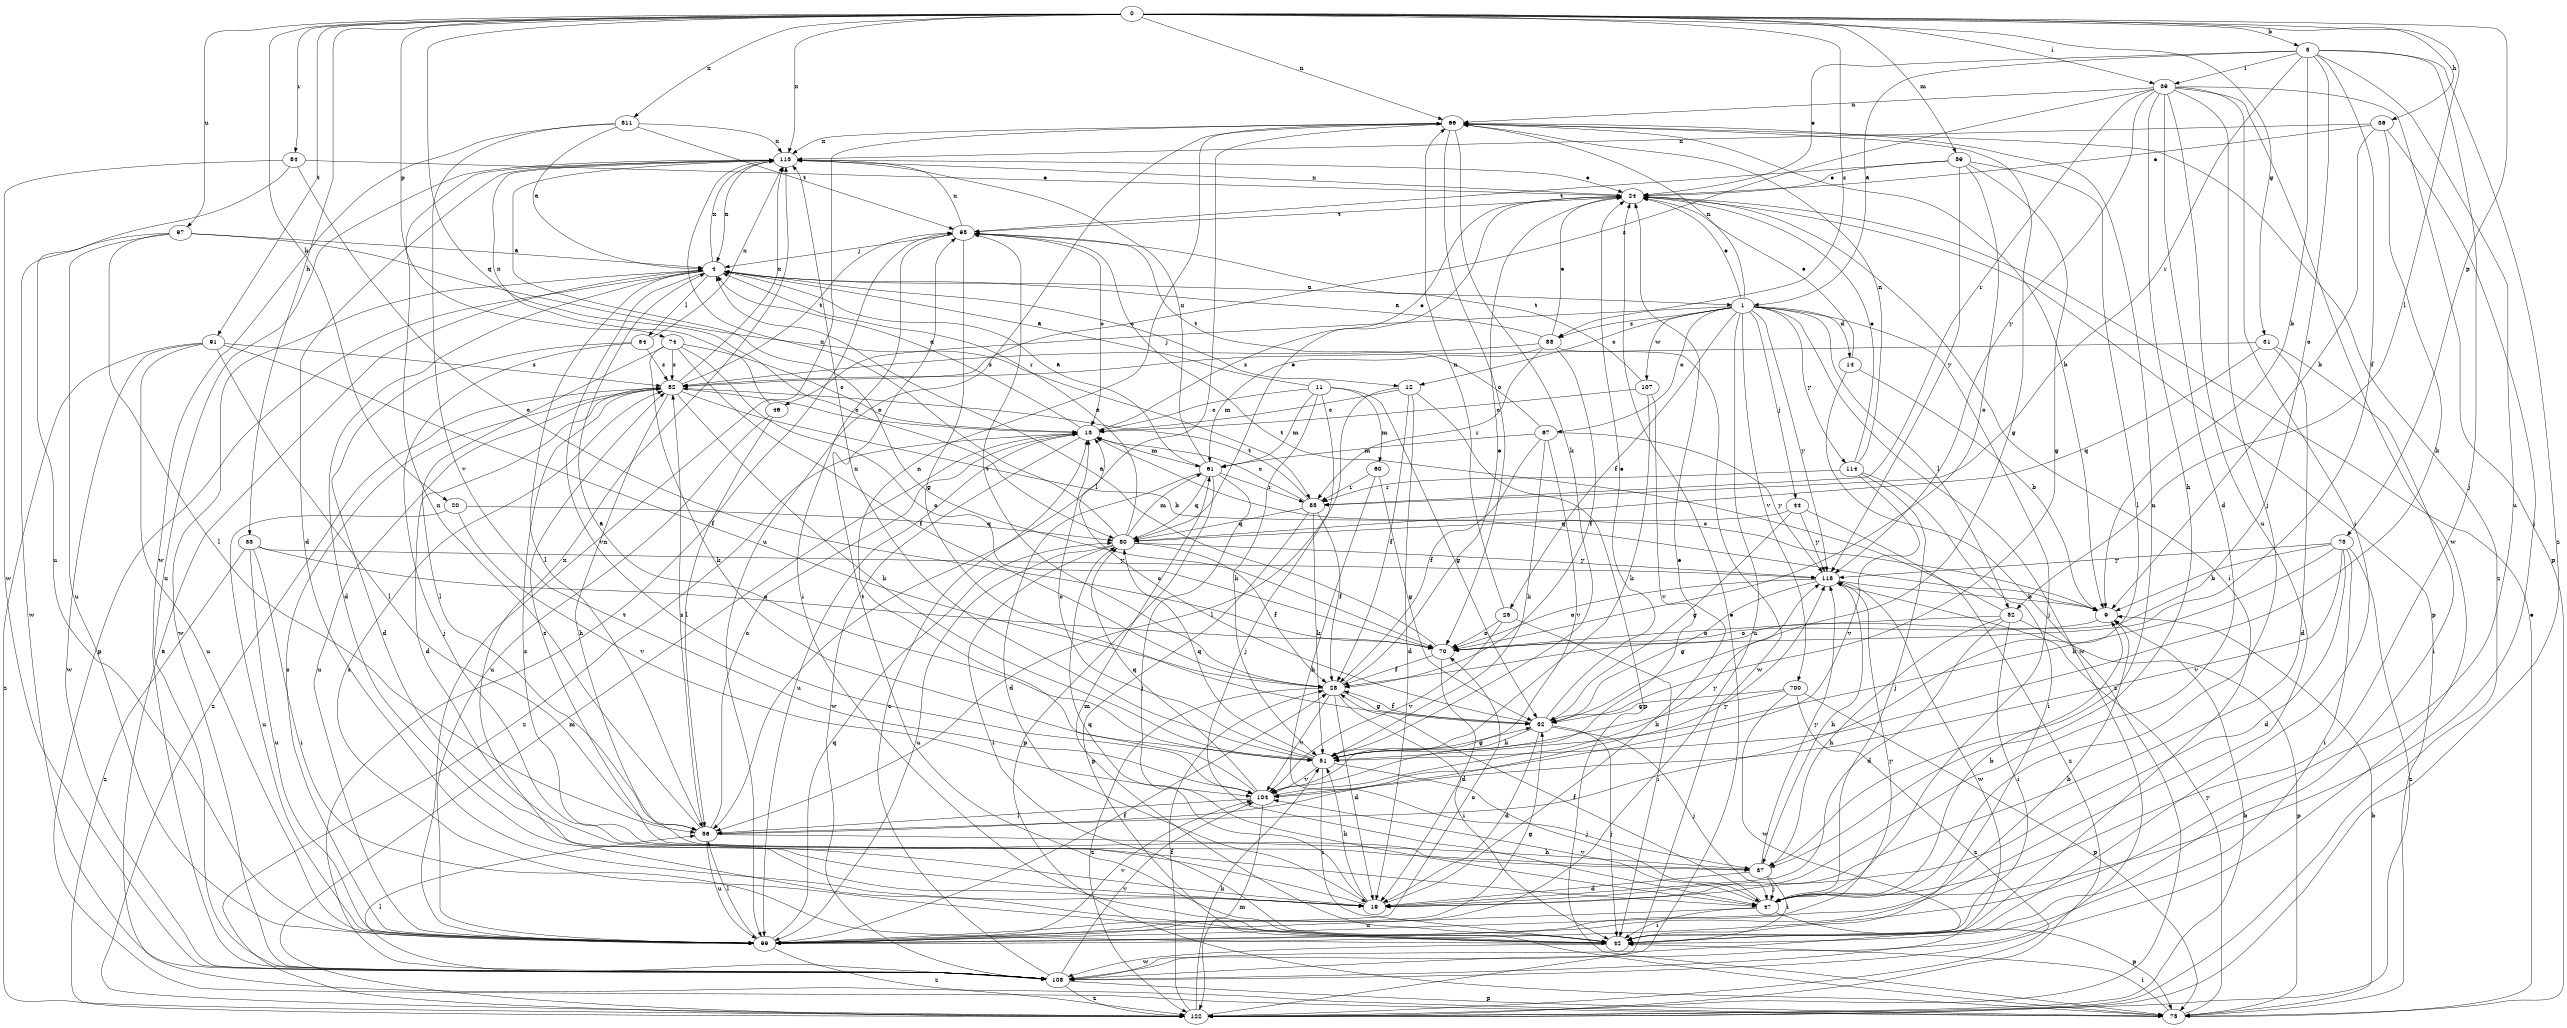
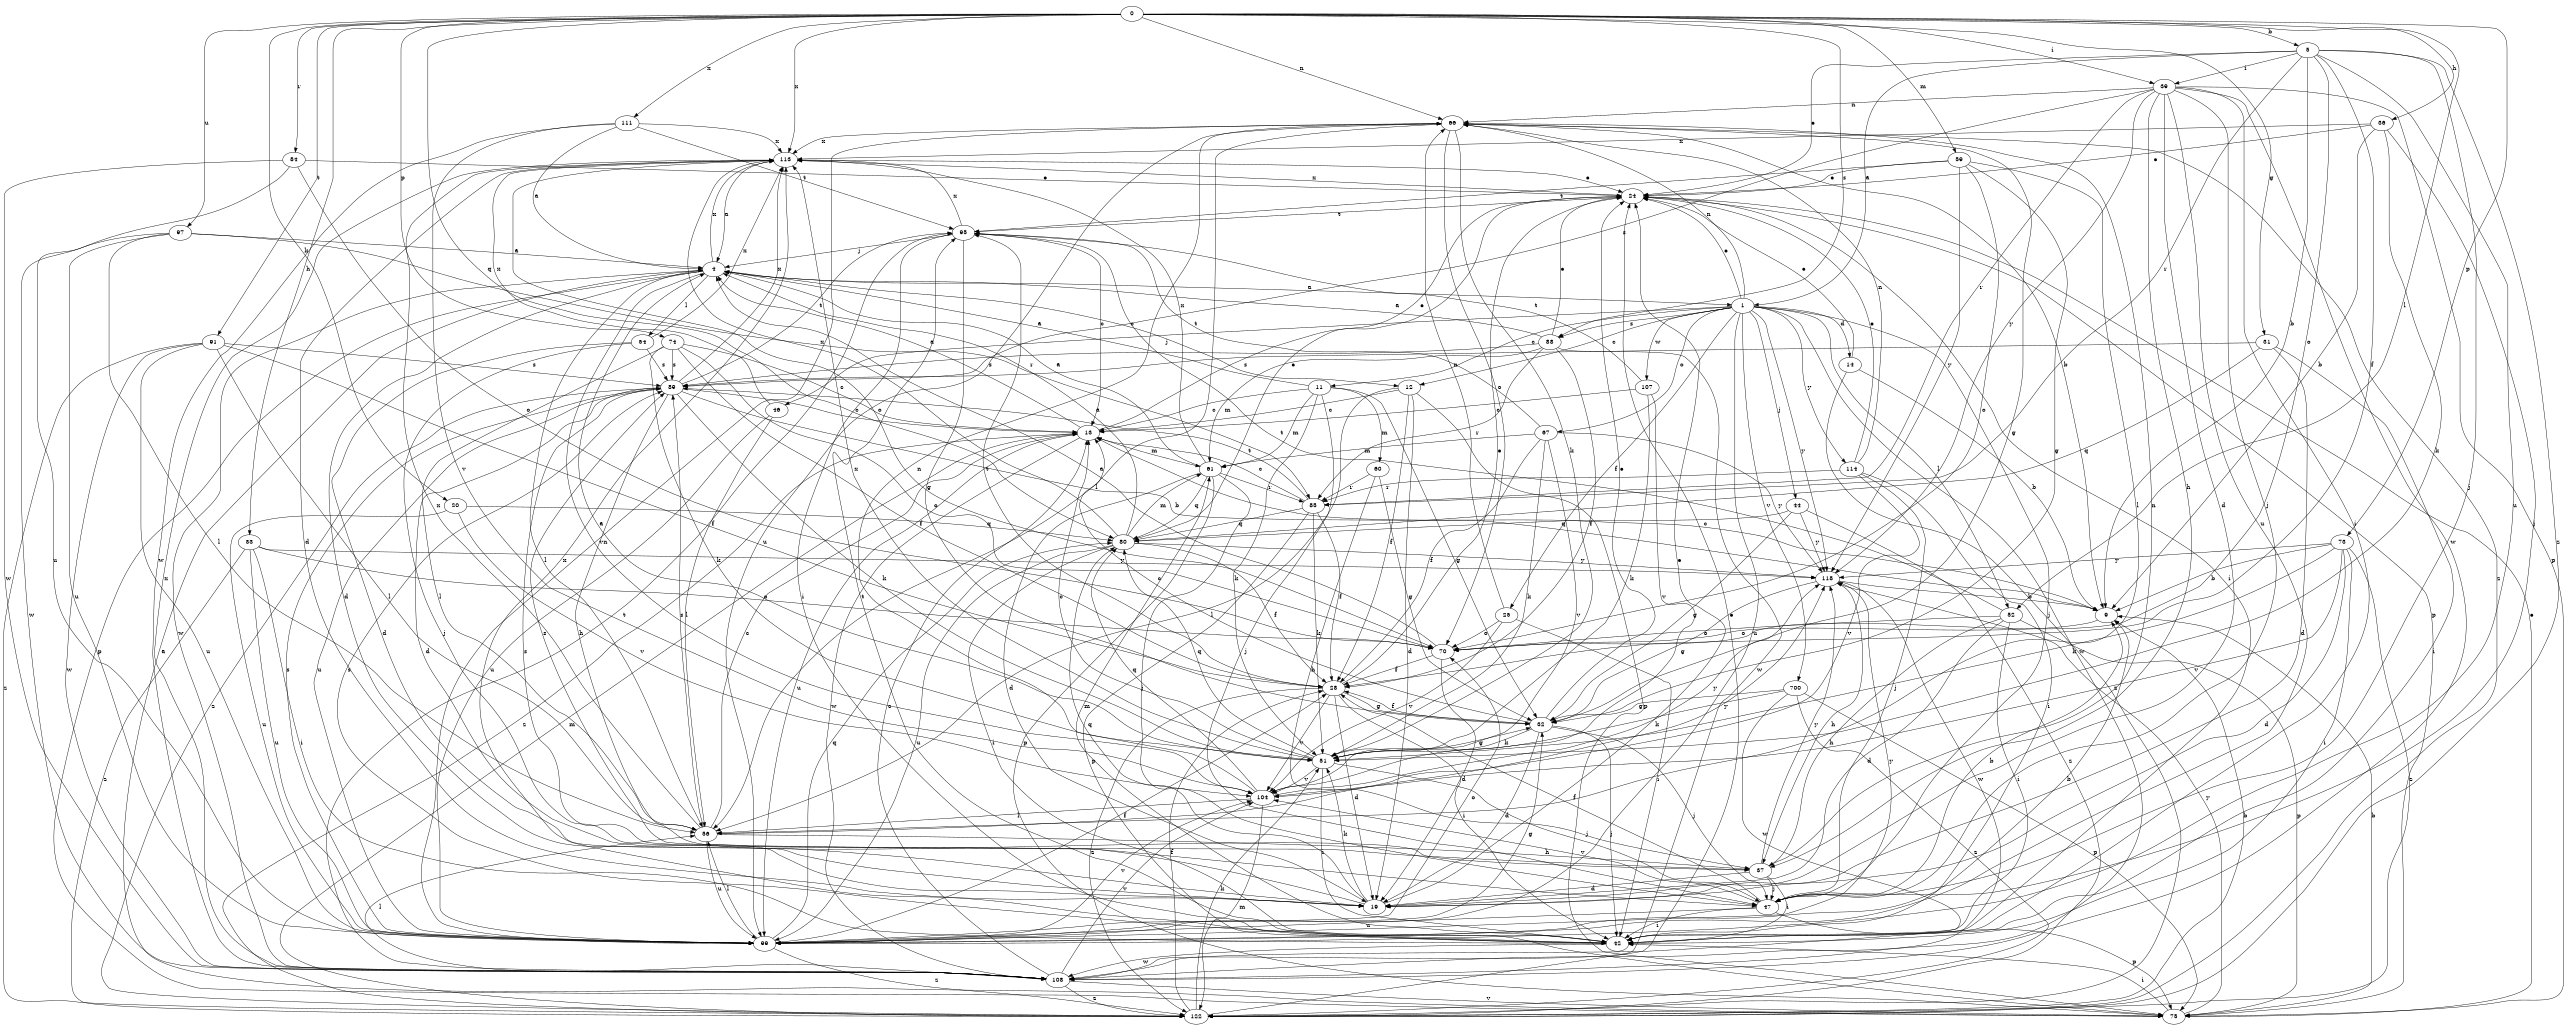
(627, 123) -> (627, 123)
none -> (1540, 332)
(672, 388) -> (672, 388)
(1633, 595) -> none
(1489, 998) -> (1489, 998)
